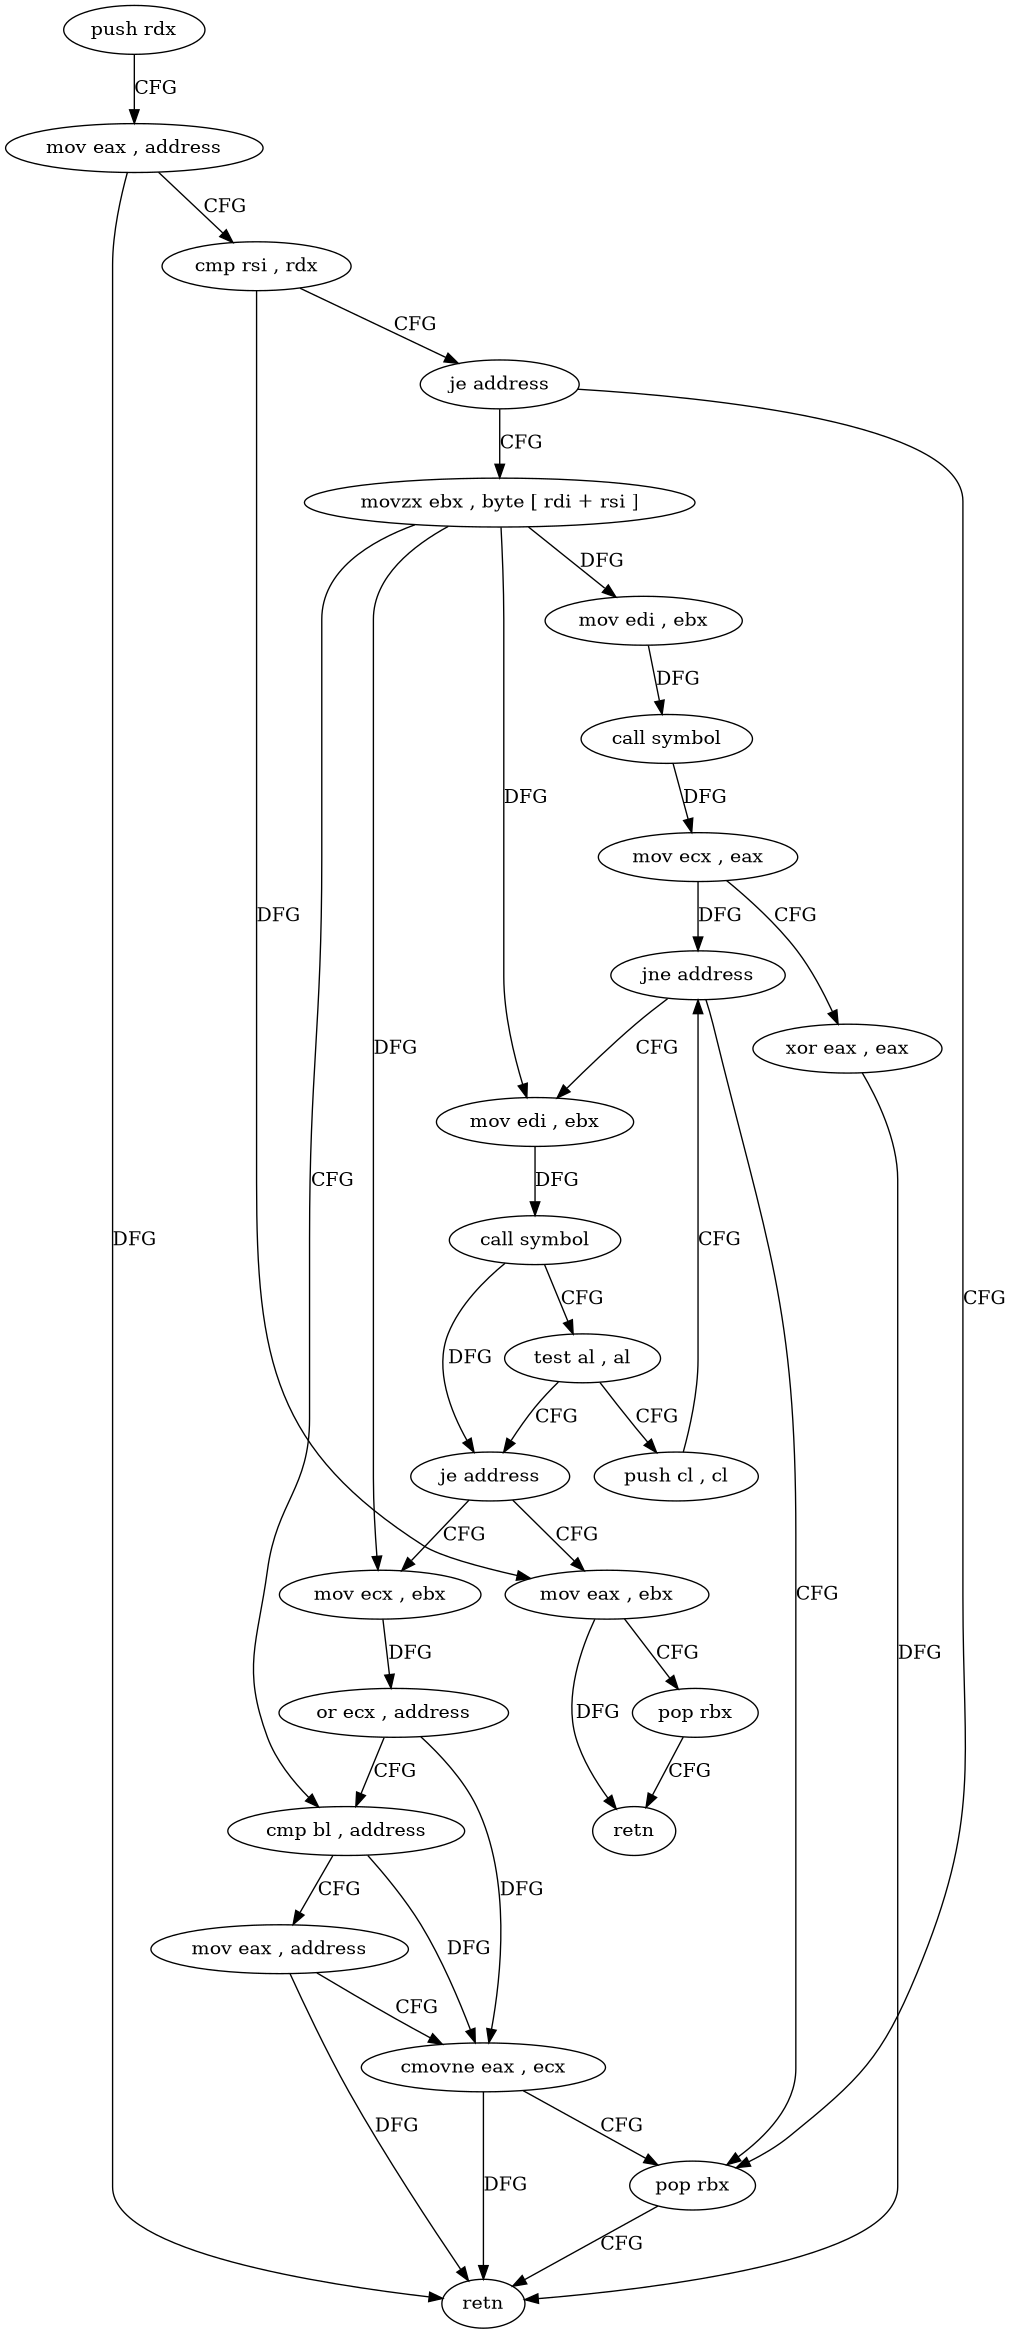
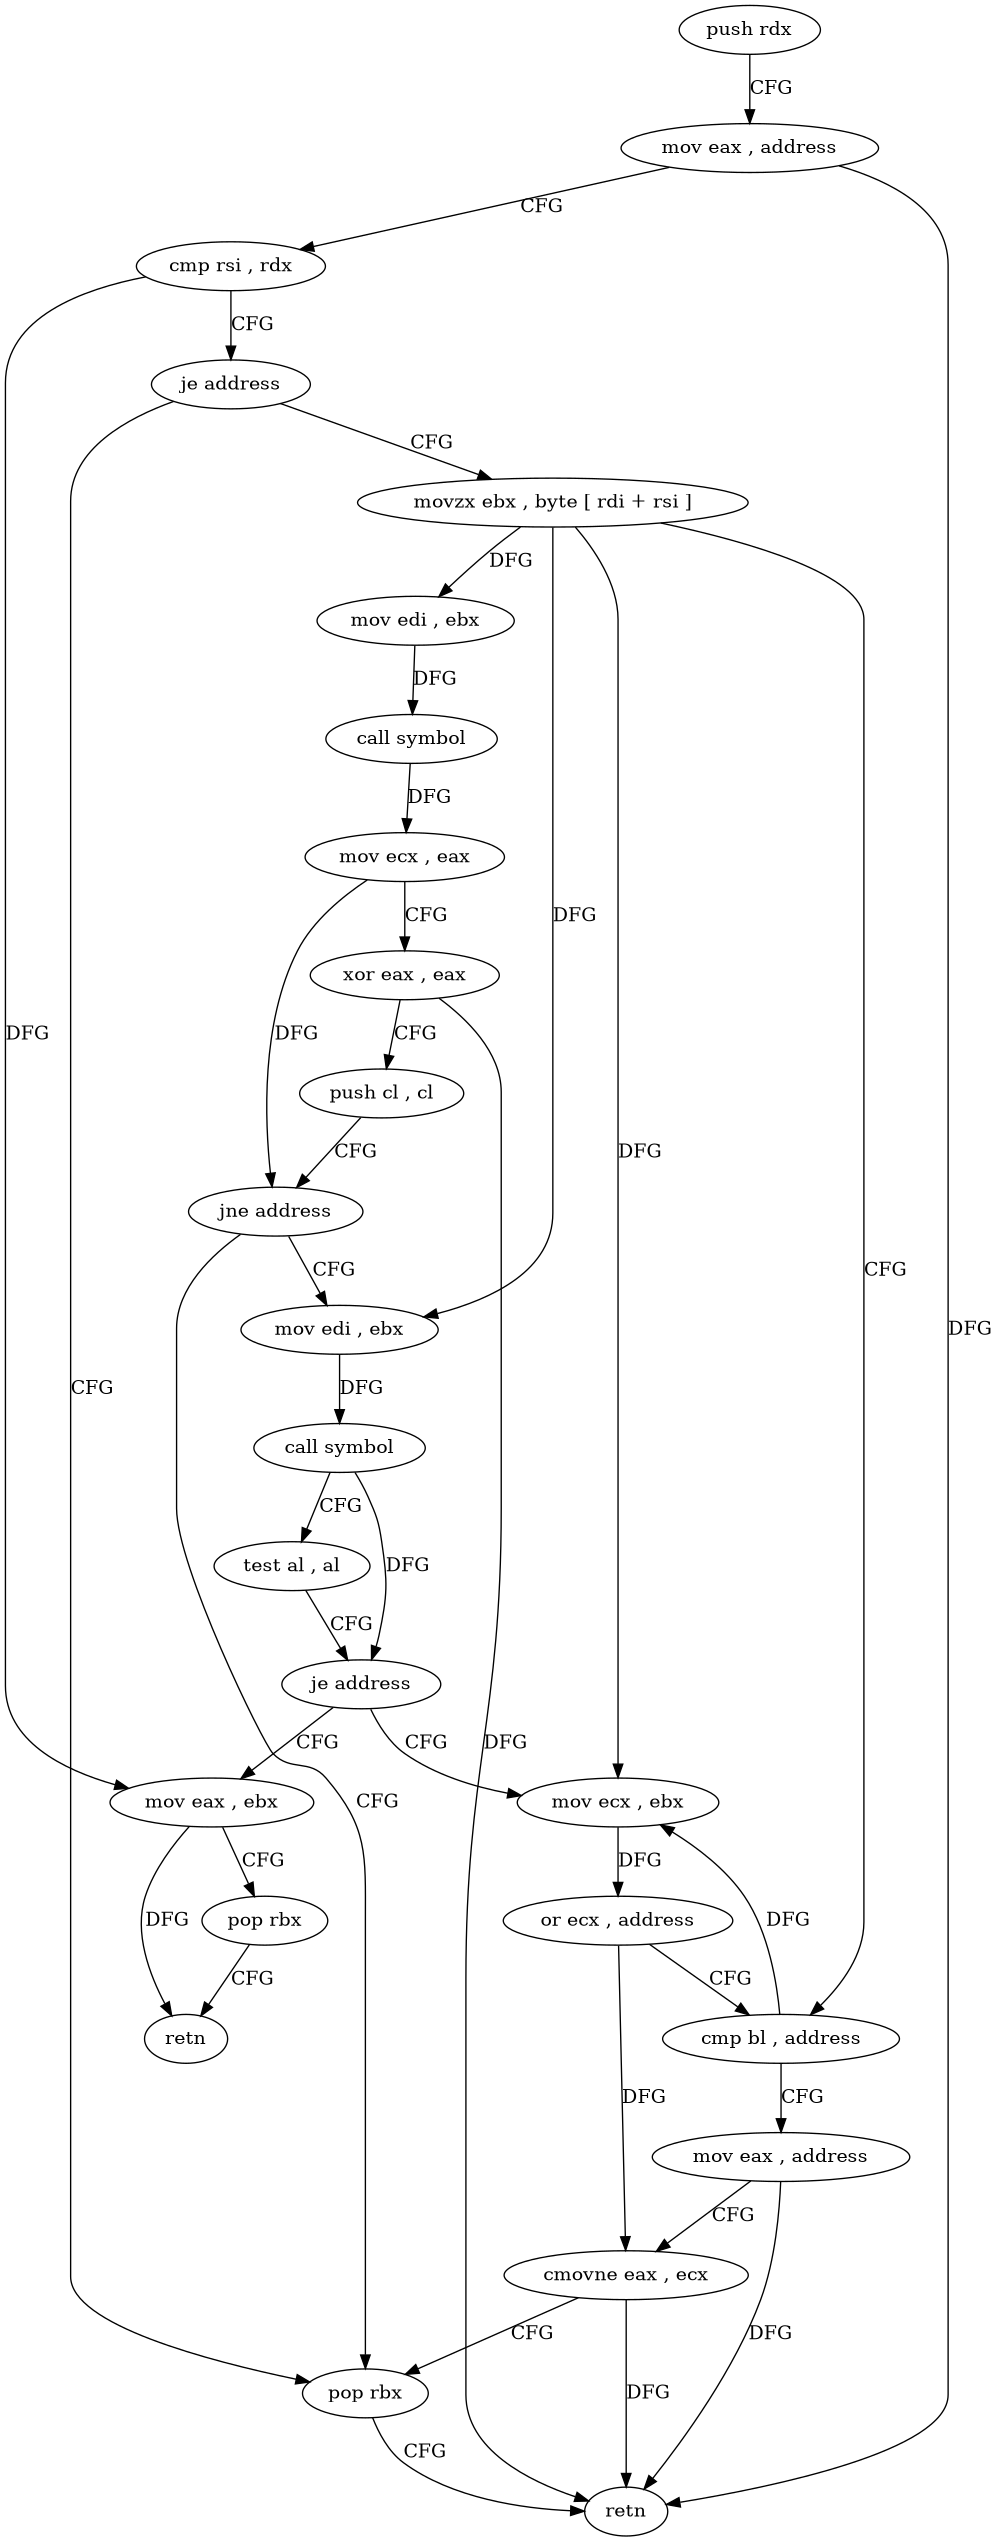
(624, 1413) -> (395, 1028)
(428, 1937) -> (751, 1908)
